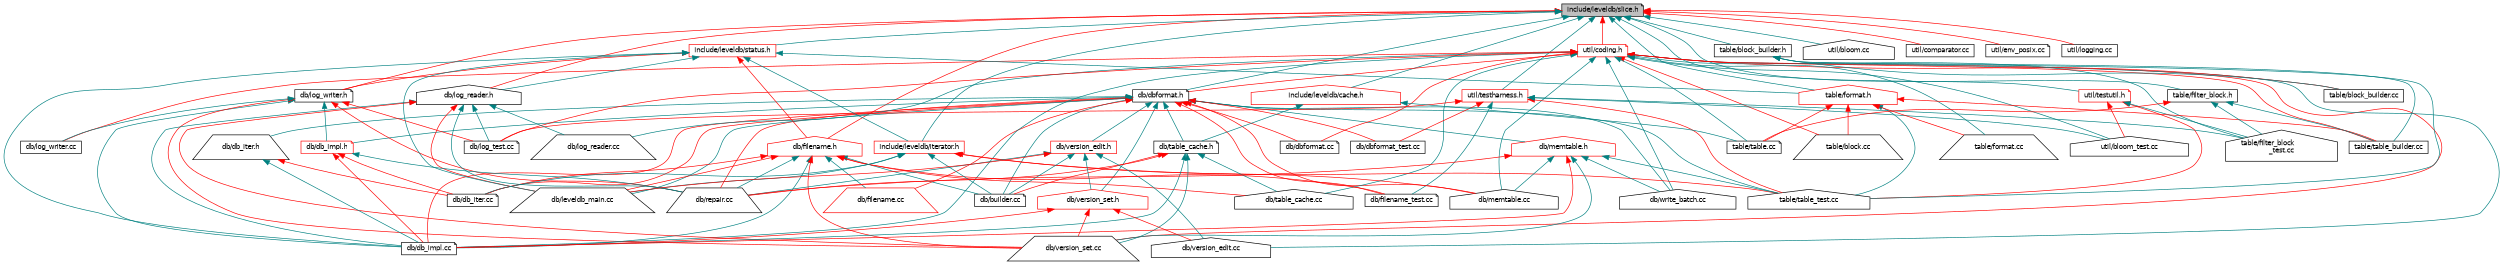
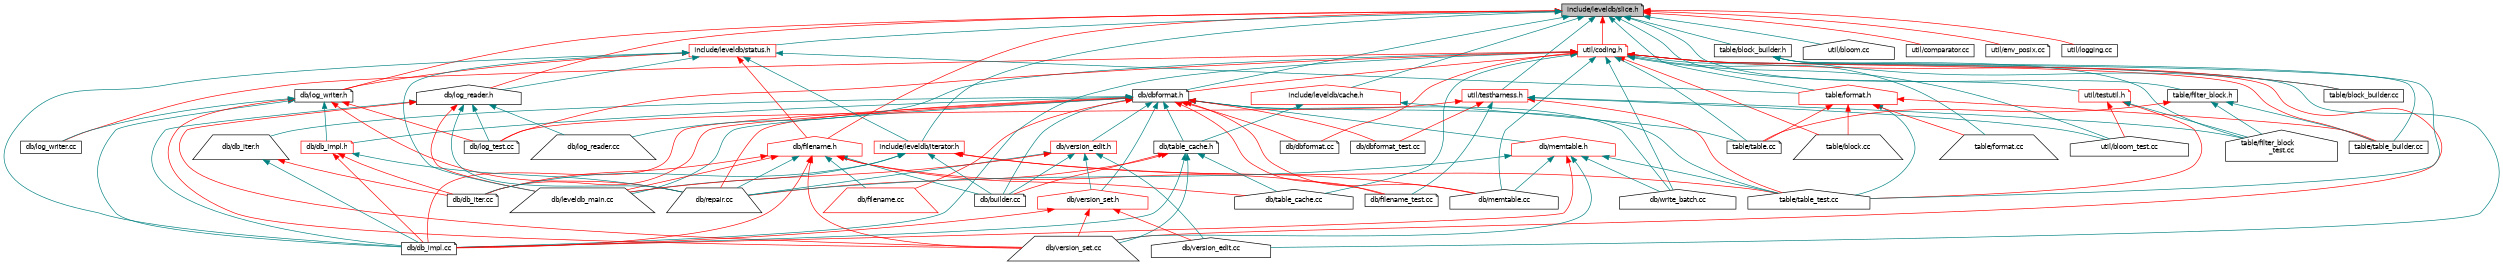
(1126, 177) -> (1126, 177)
(703, 232) -> (703, 232)
